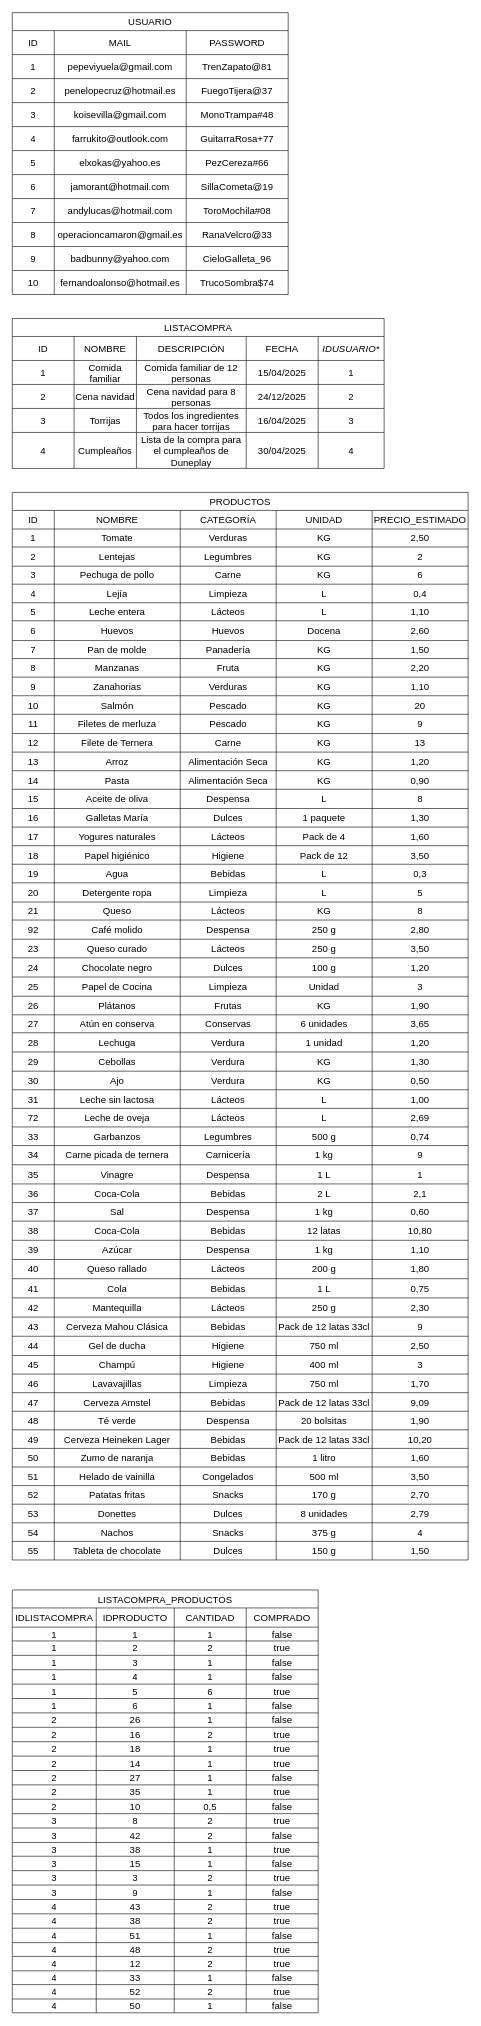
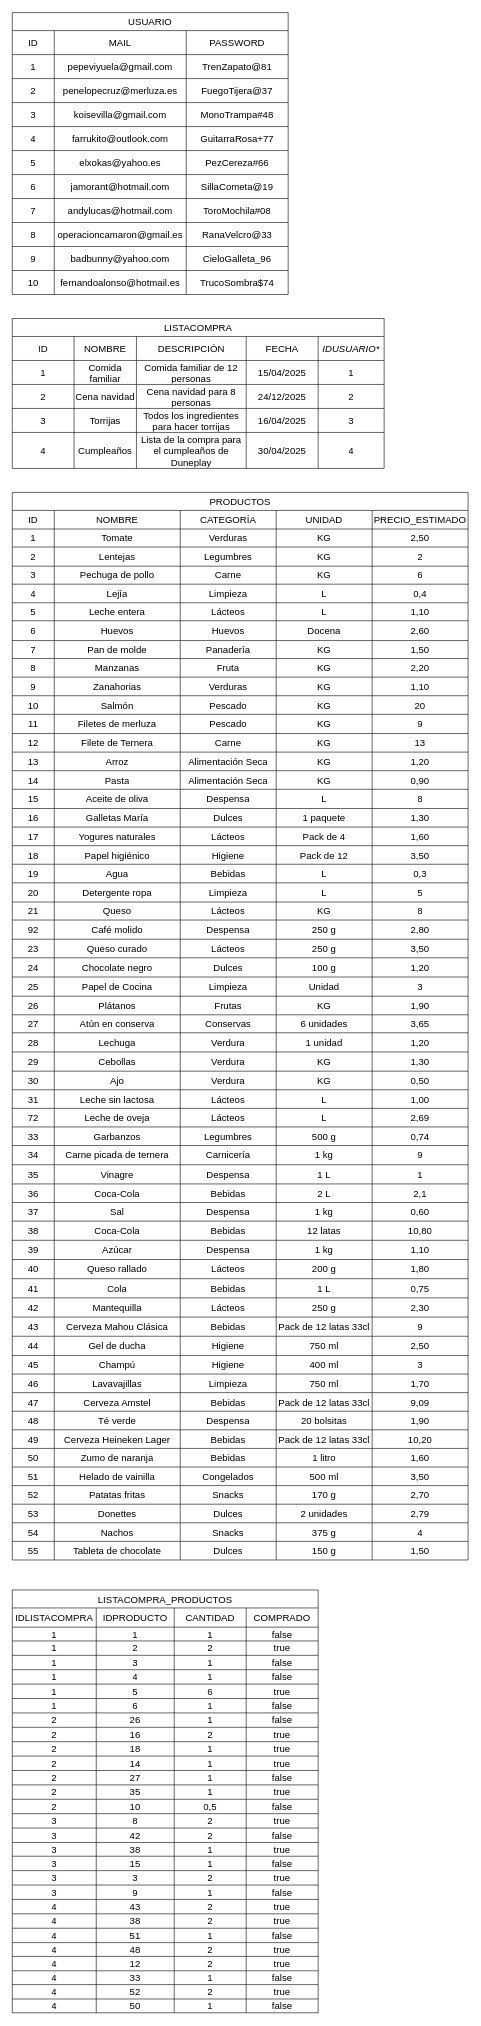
(120, 90) -> (120, 90)
(324, 1514) -> (324, 1514)
